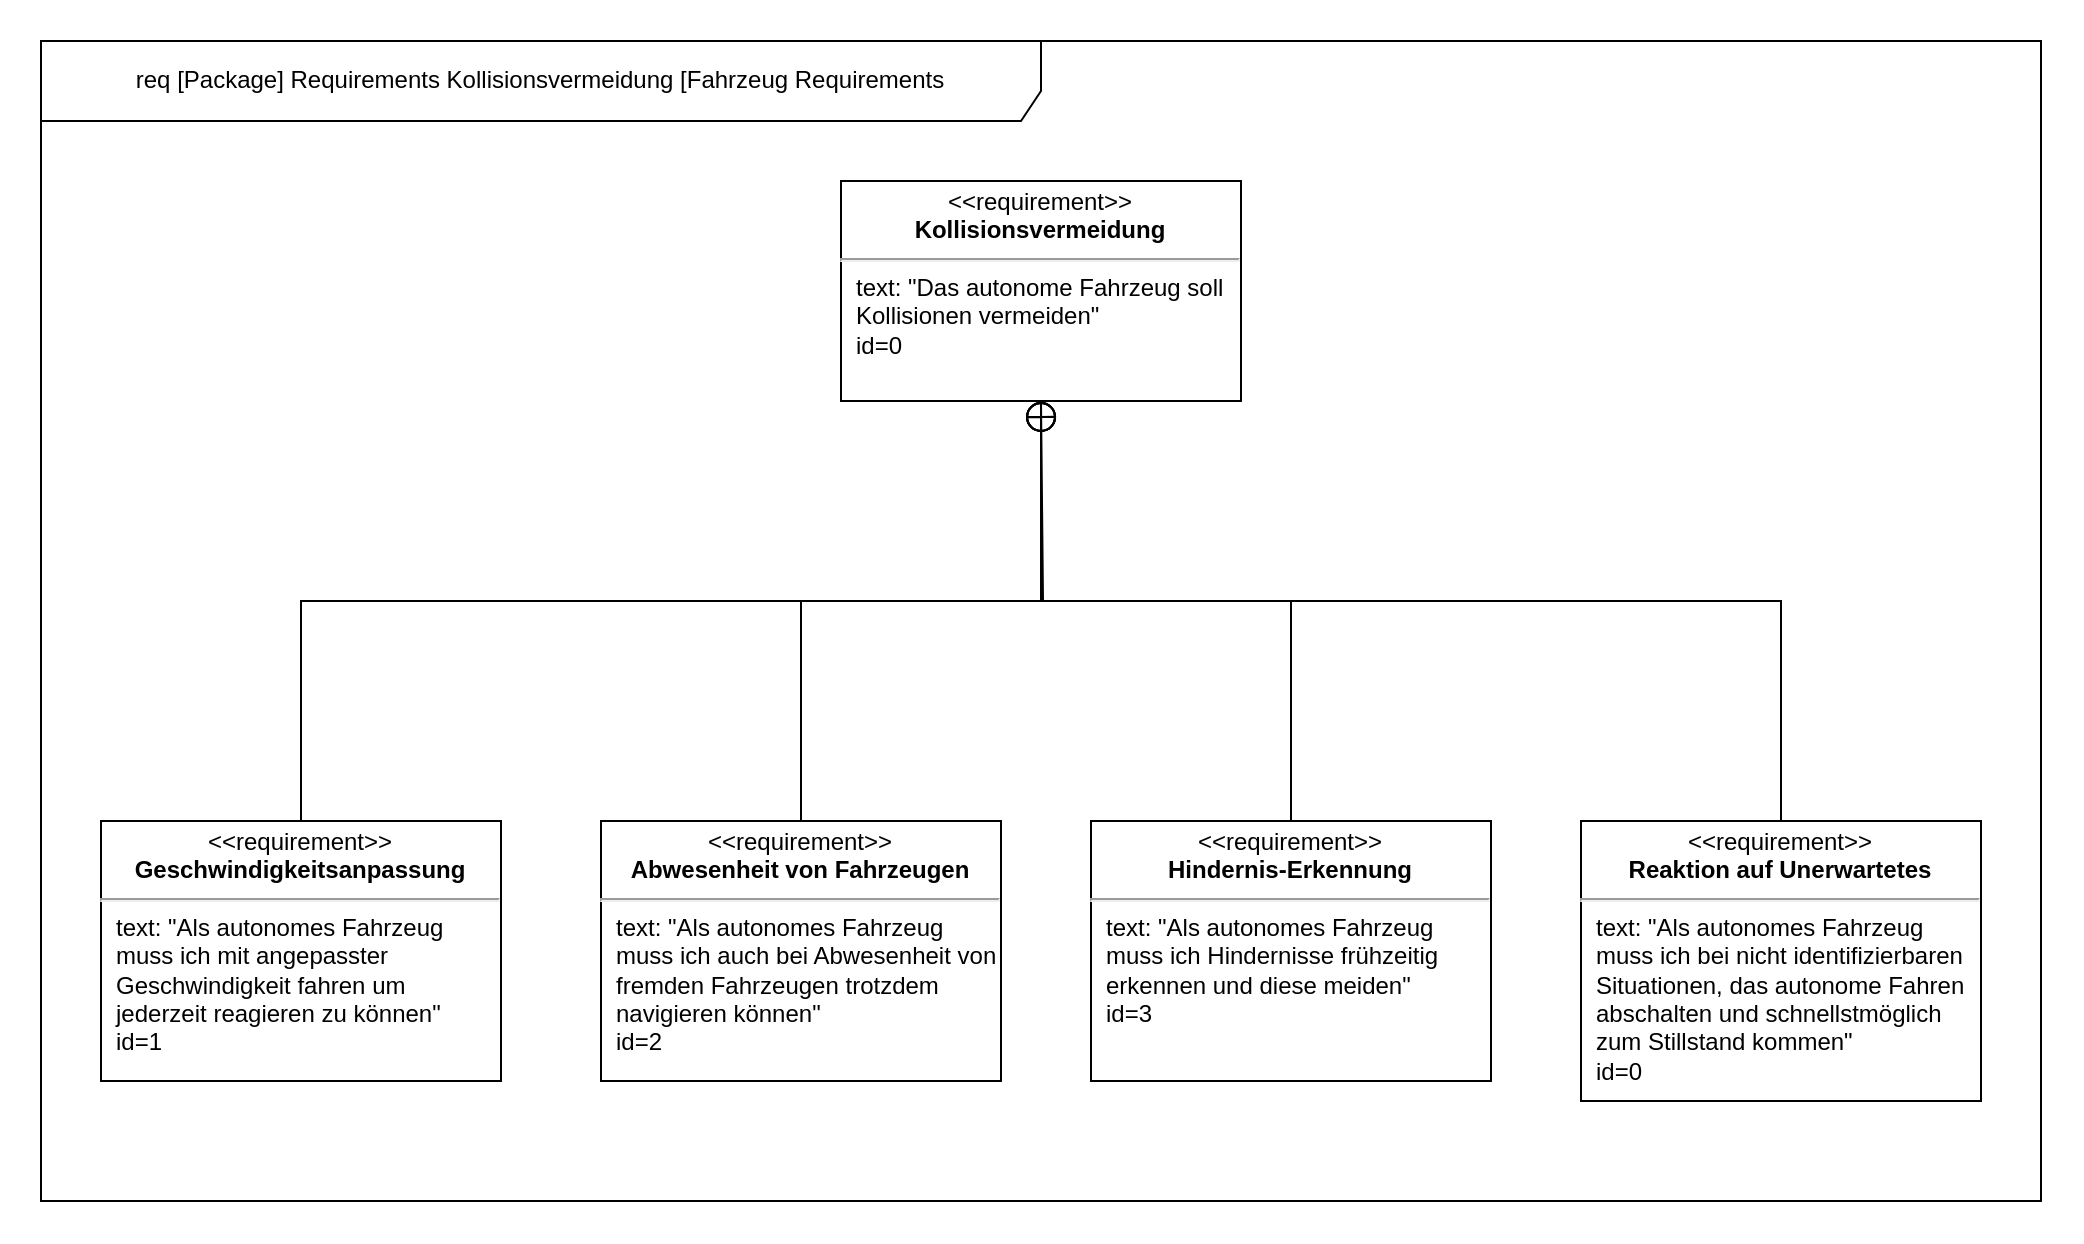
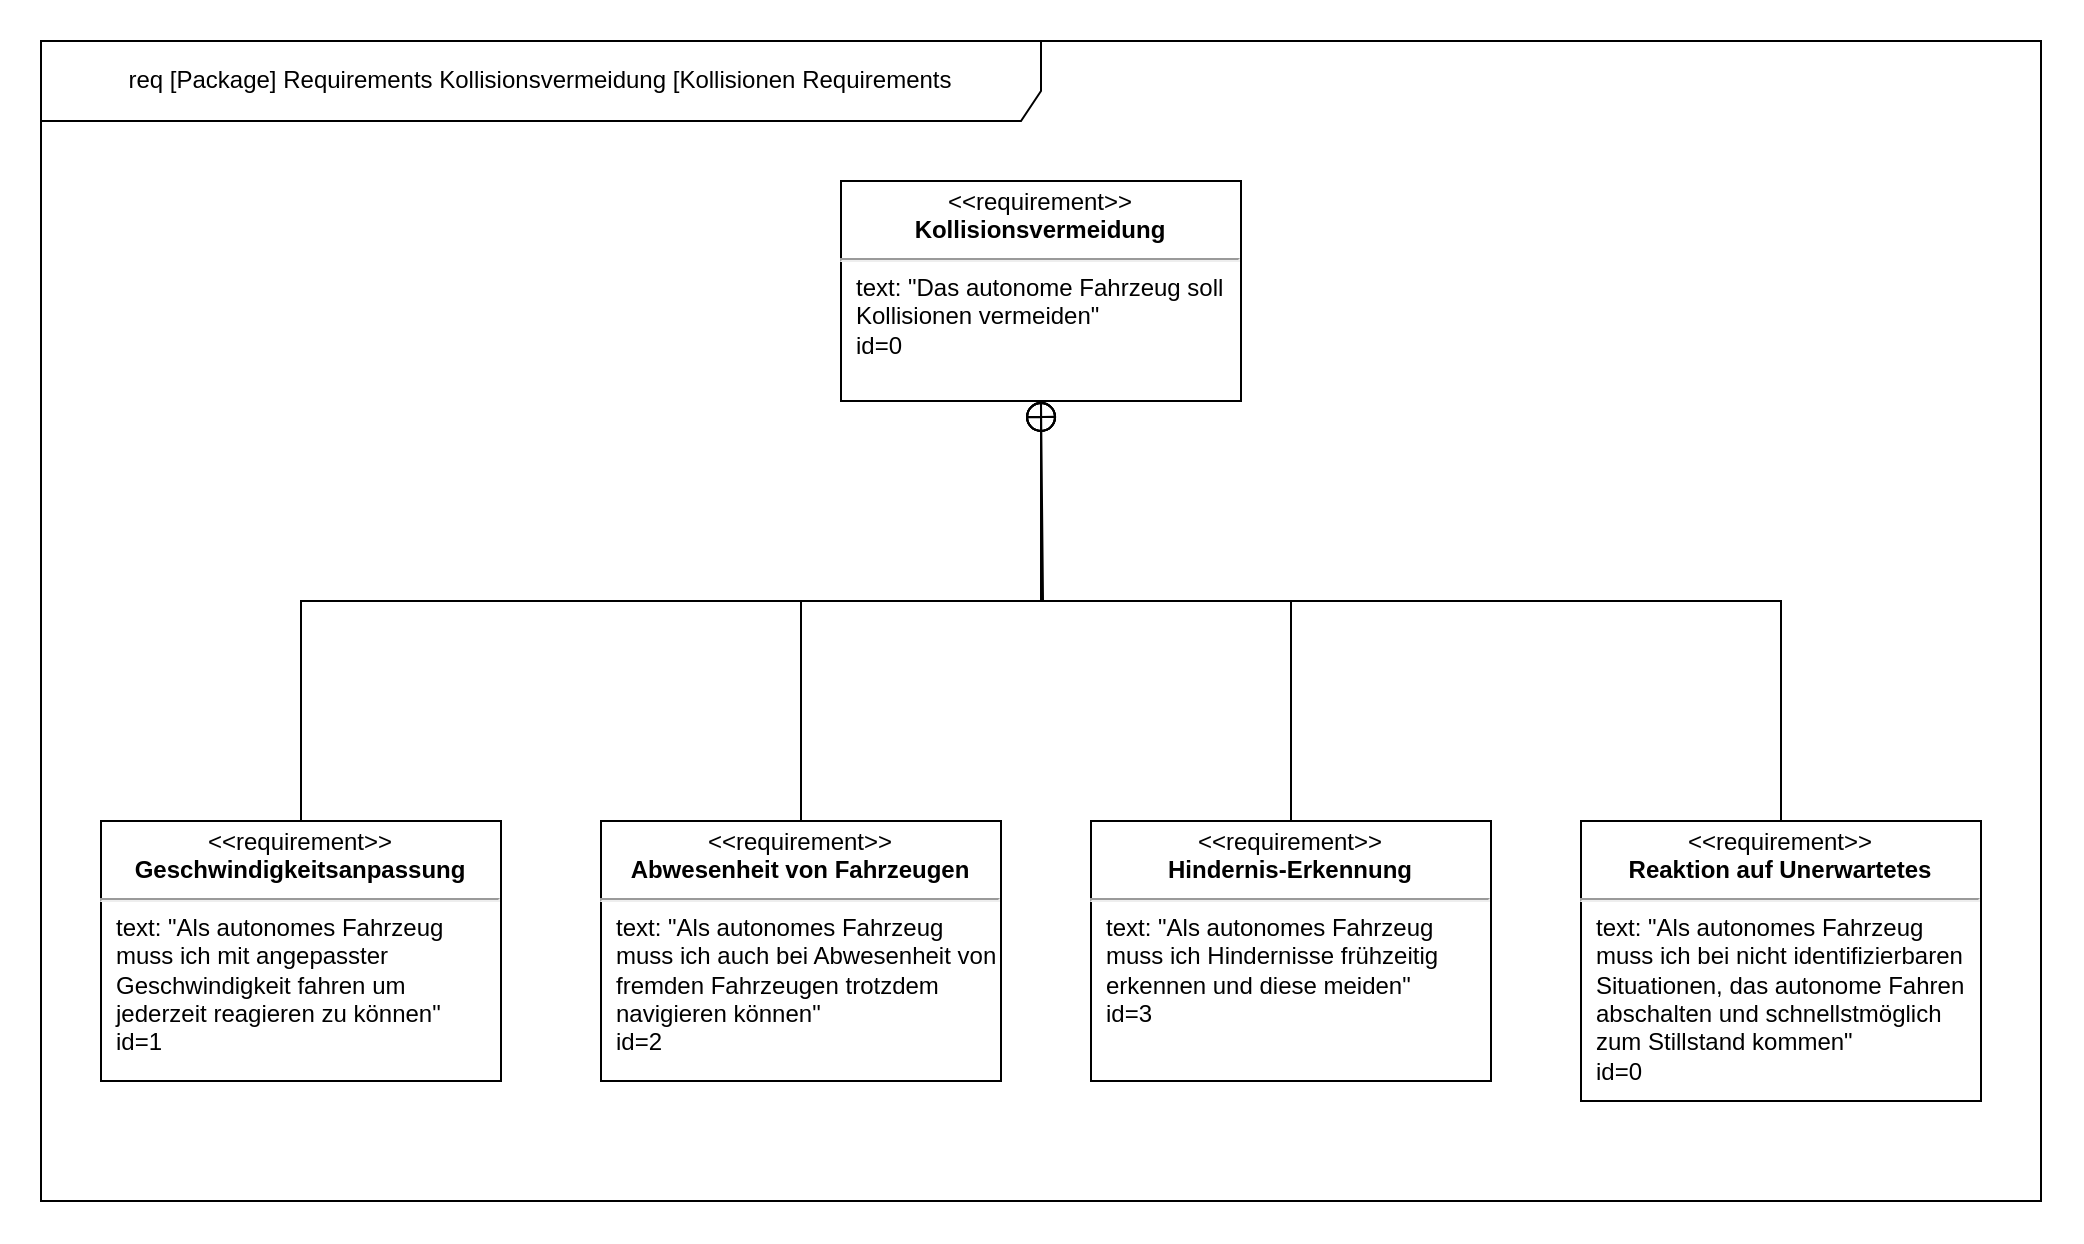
(541, 81) -> (541, 81)
